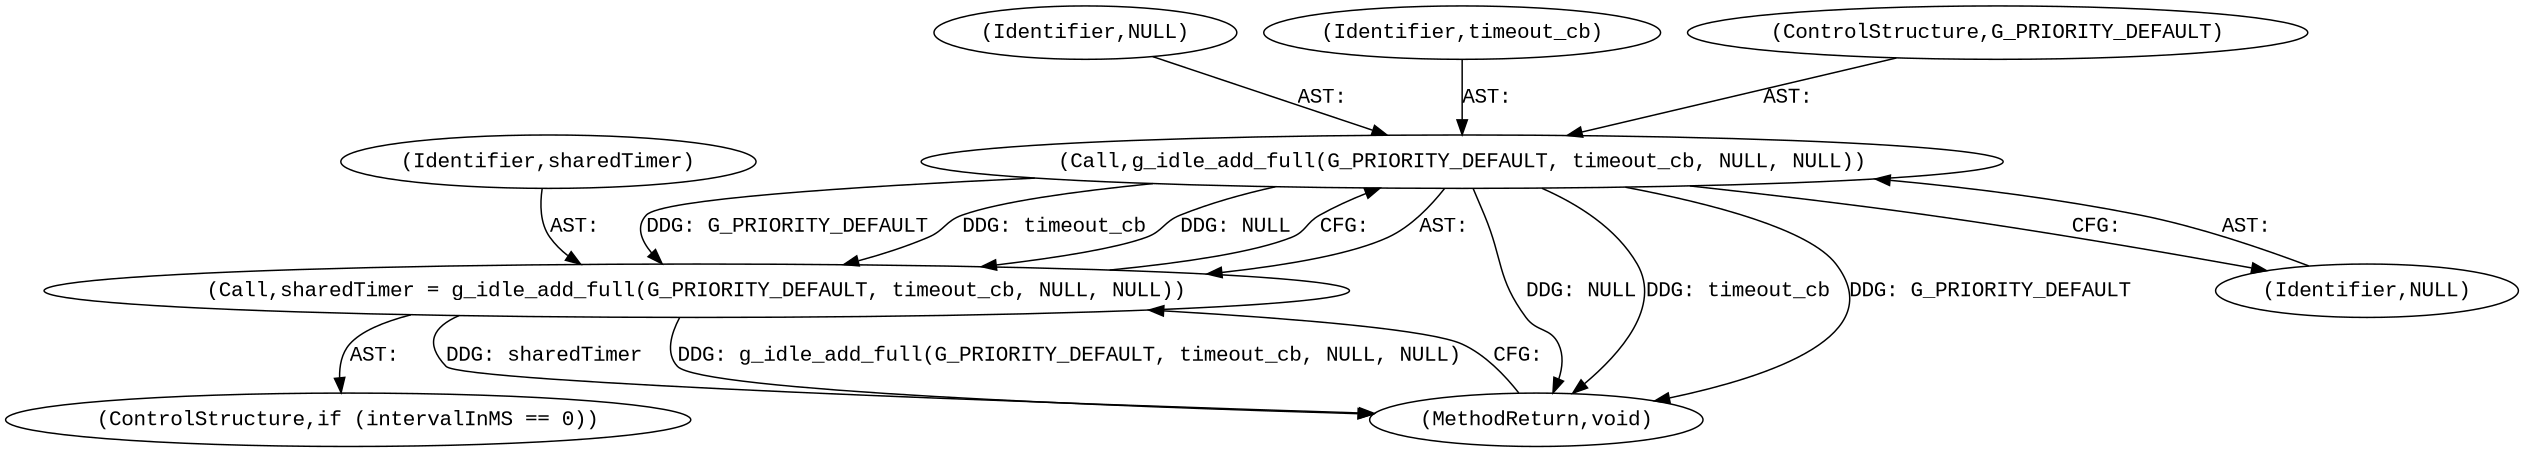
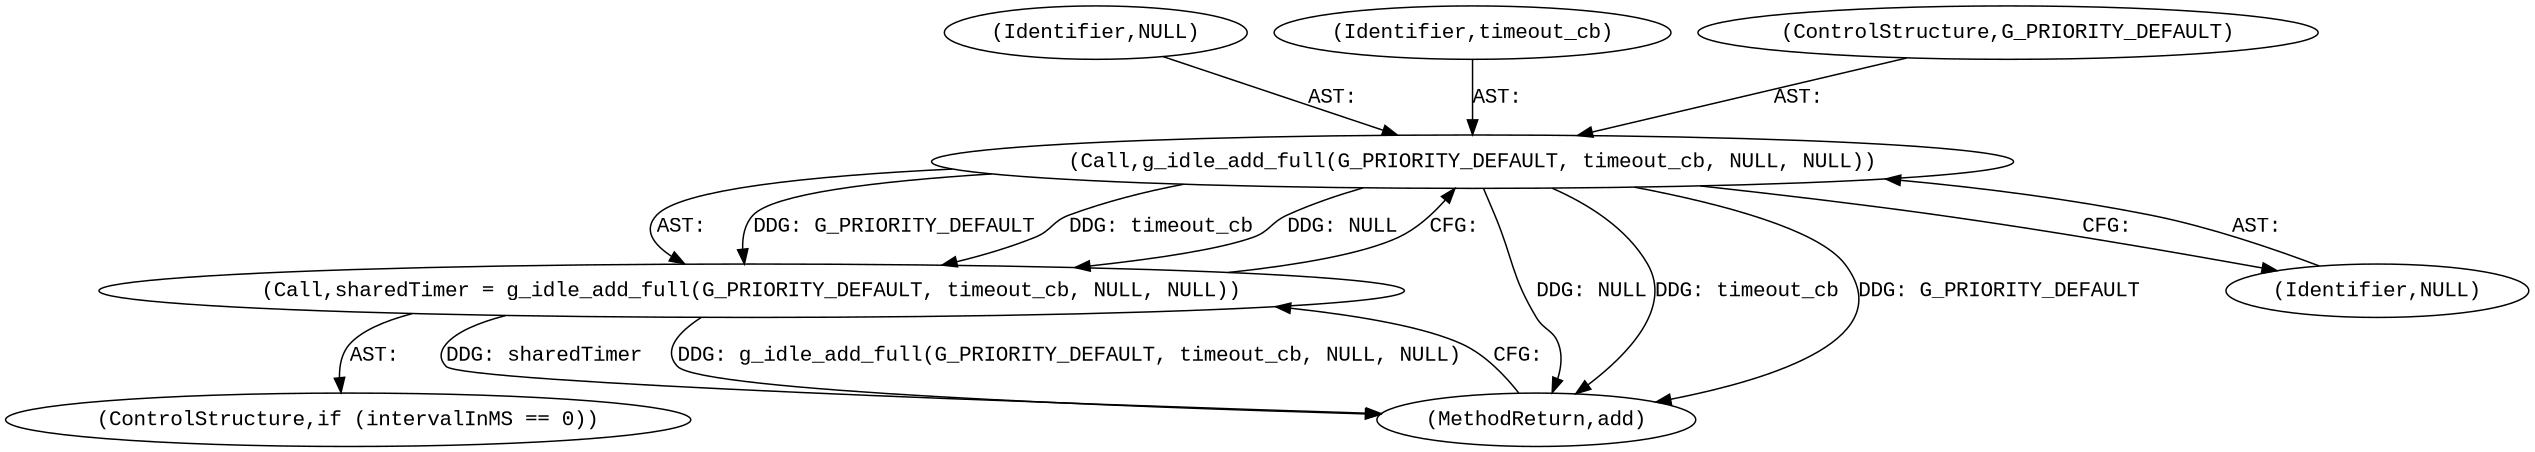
(548, 162) -> none
(1536, 420) -> (1536, 420)
